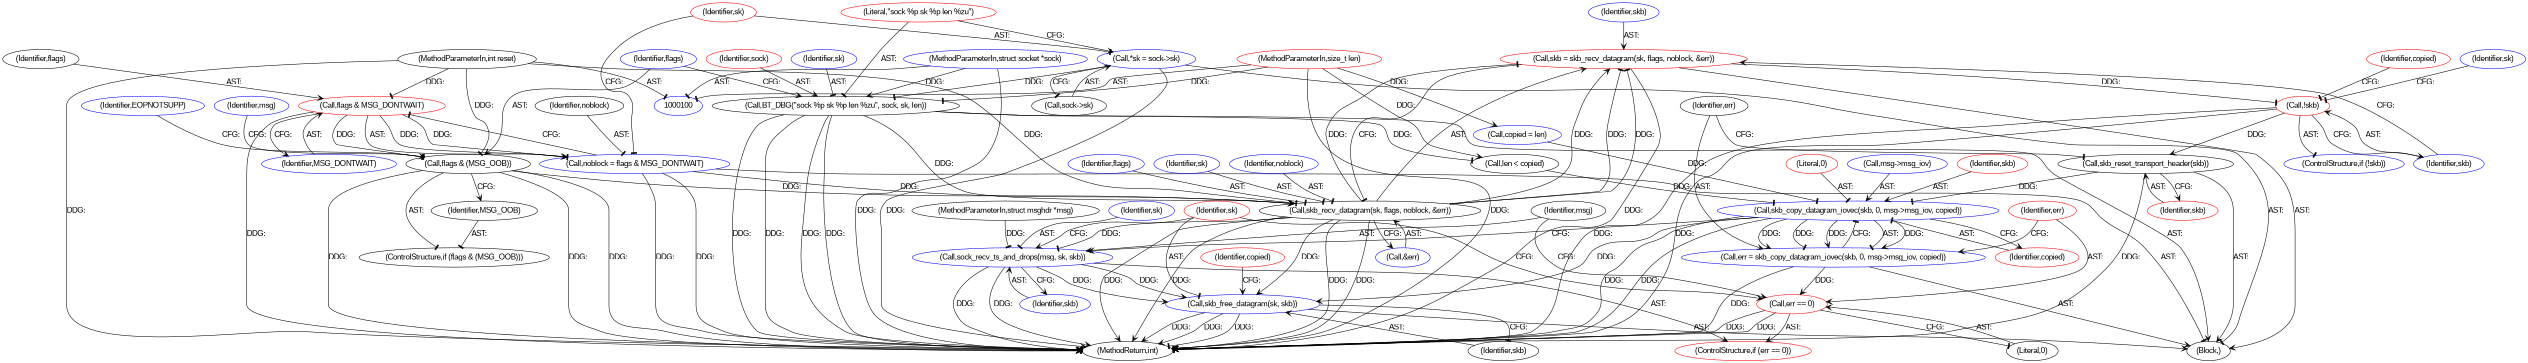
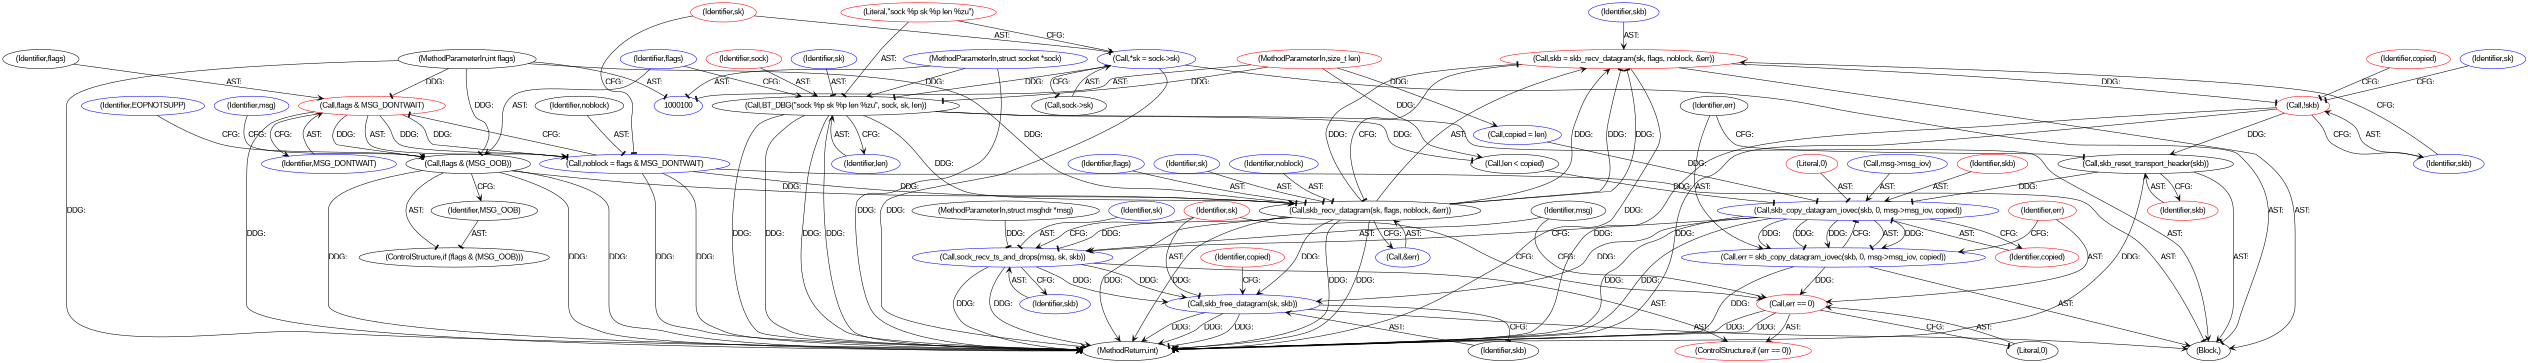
(467, 59) -> (467, 59)
none -> (866, 164)
(2344, 164) -> none
(1454, 256) -> none
